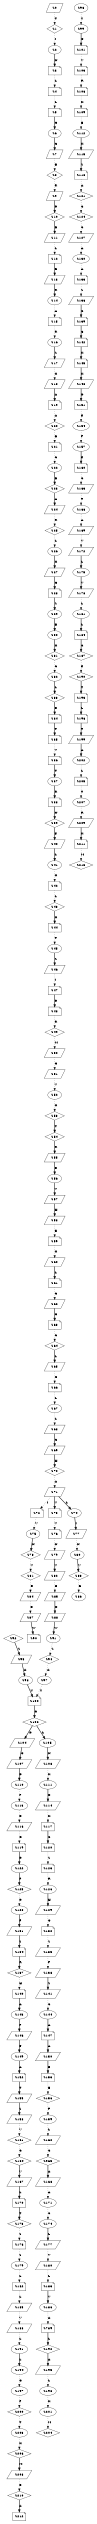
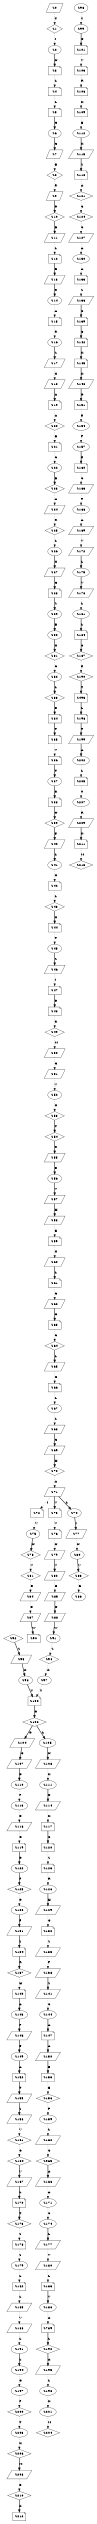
(55, 498) -> (55, 498)
(81, 698) -> (81, 698)
